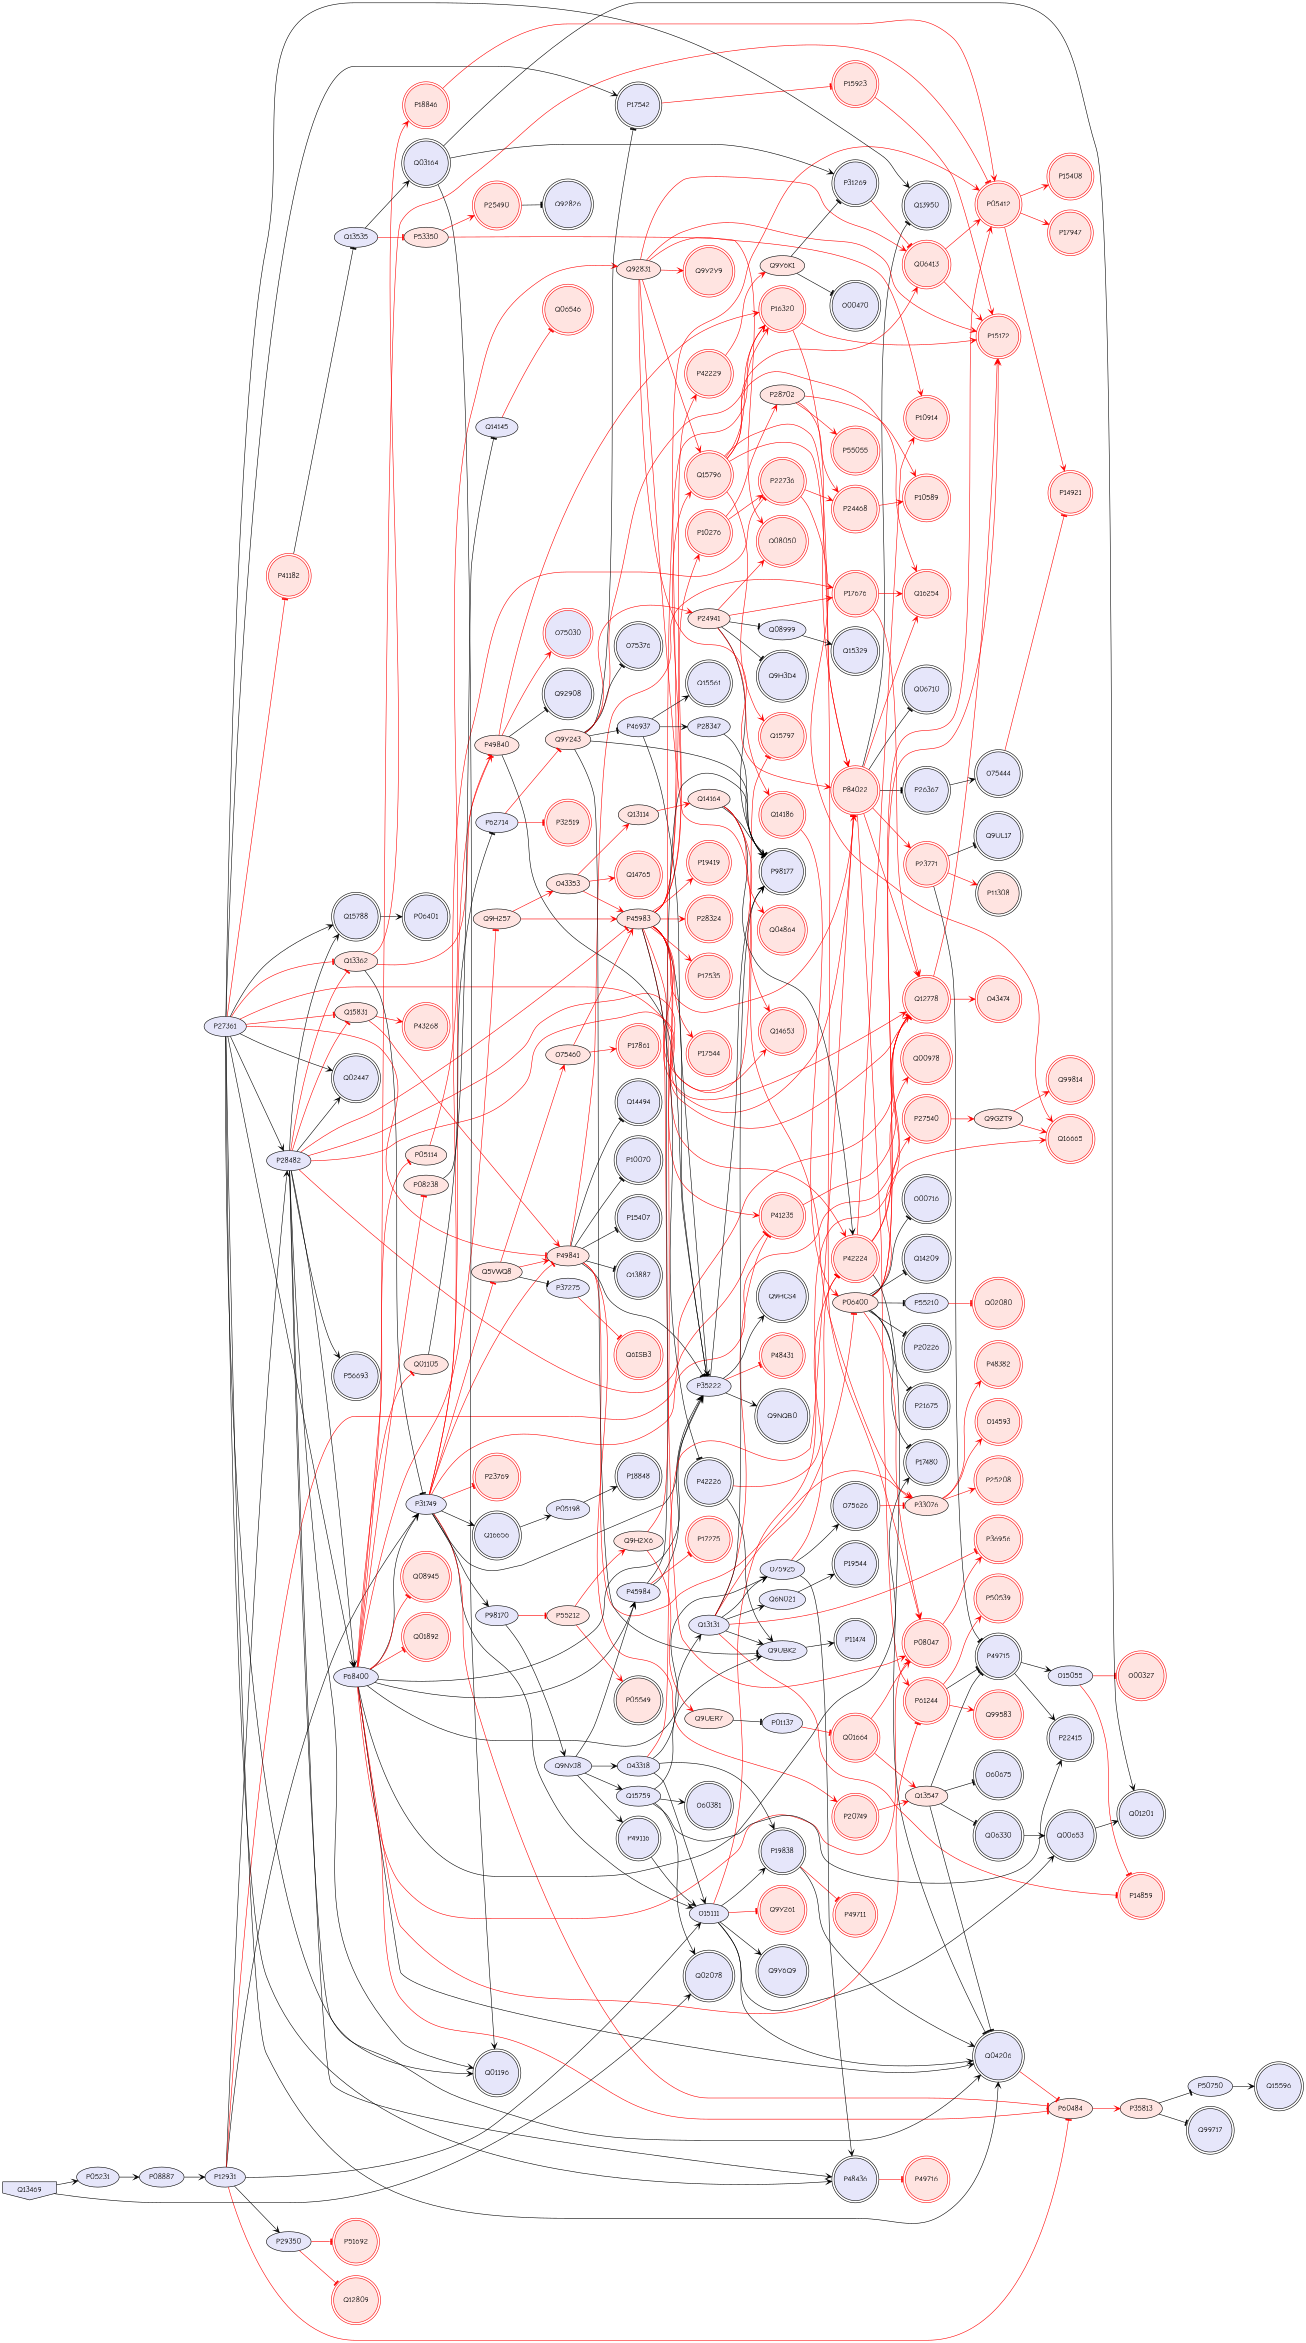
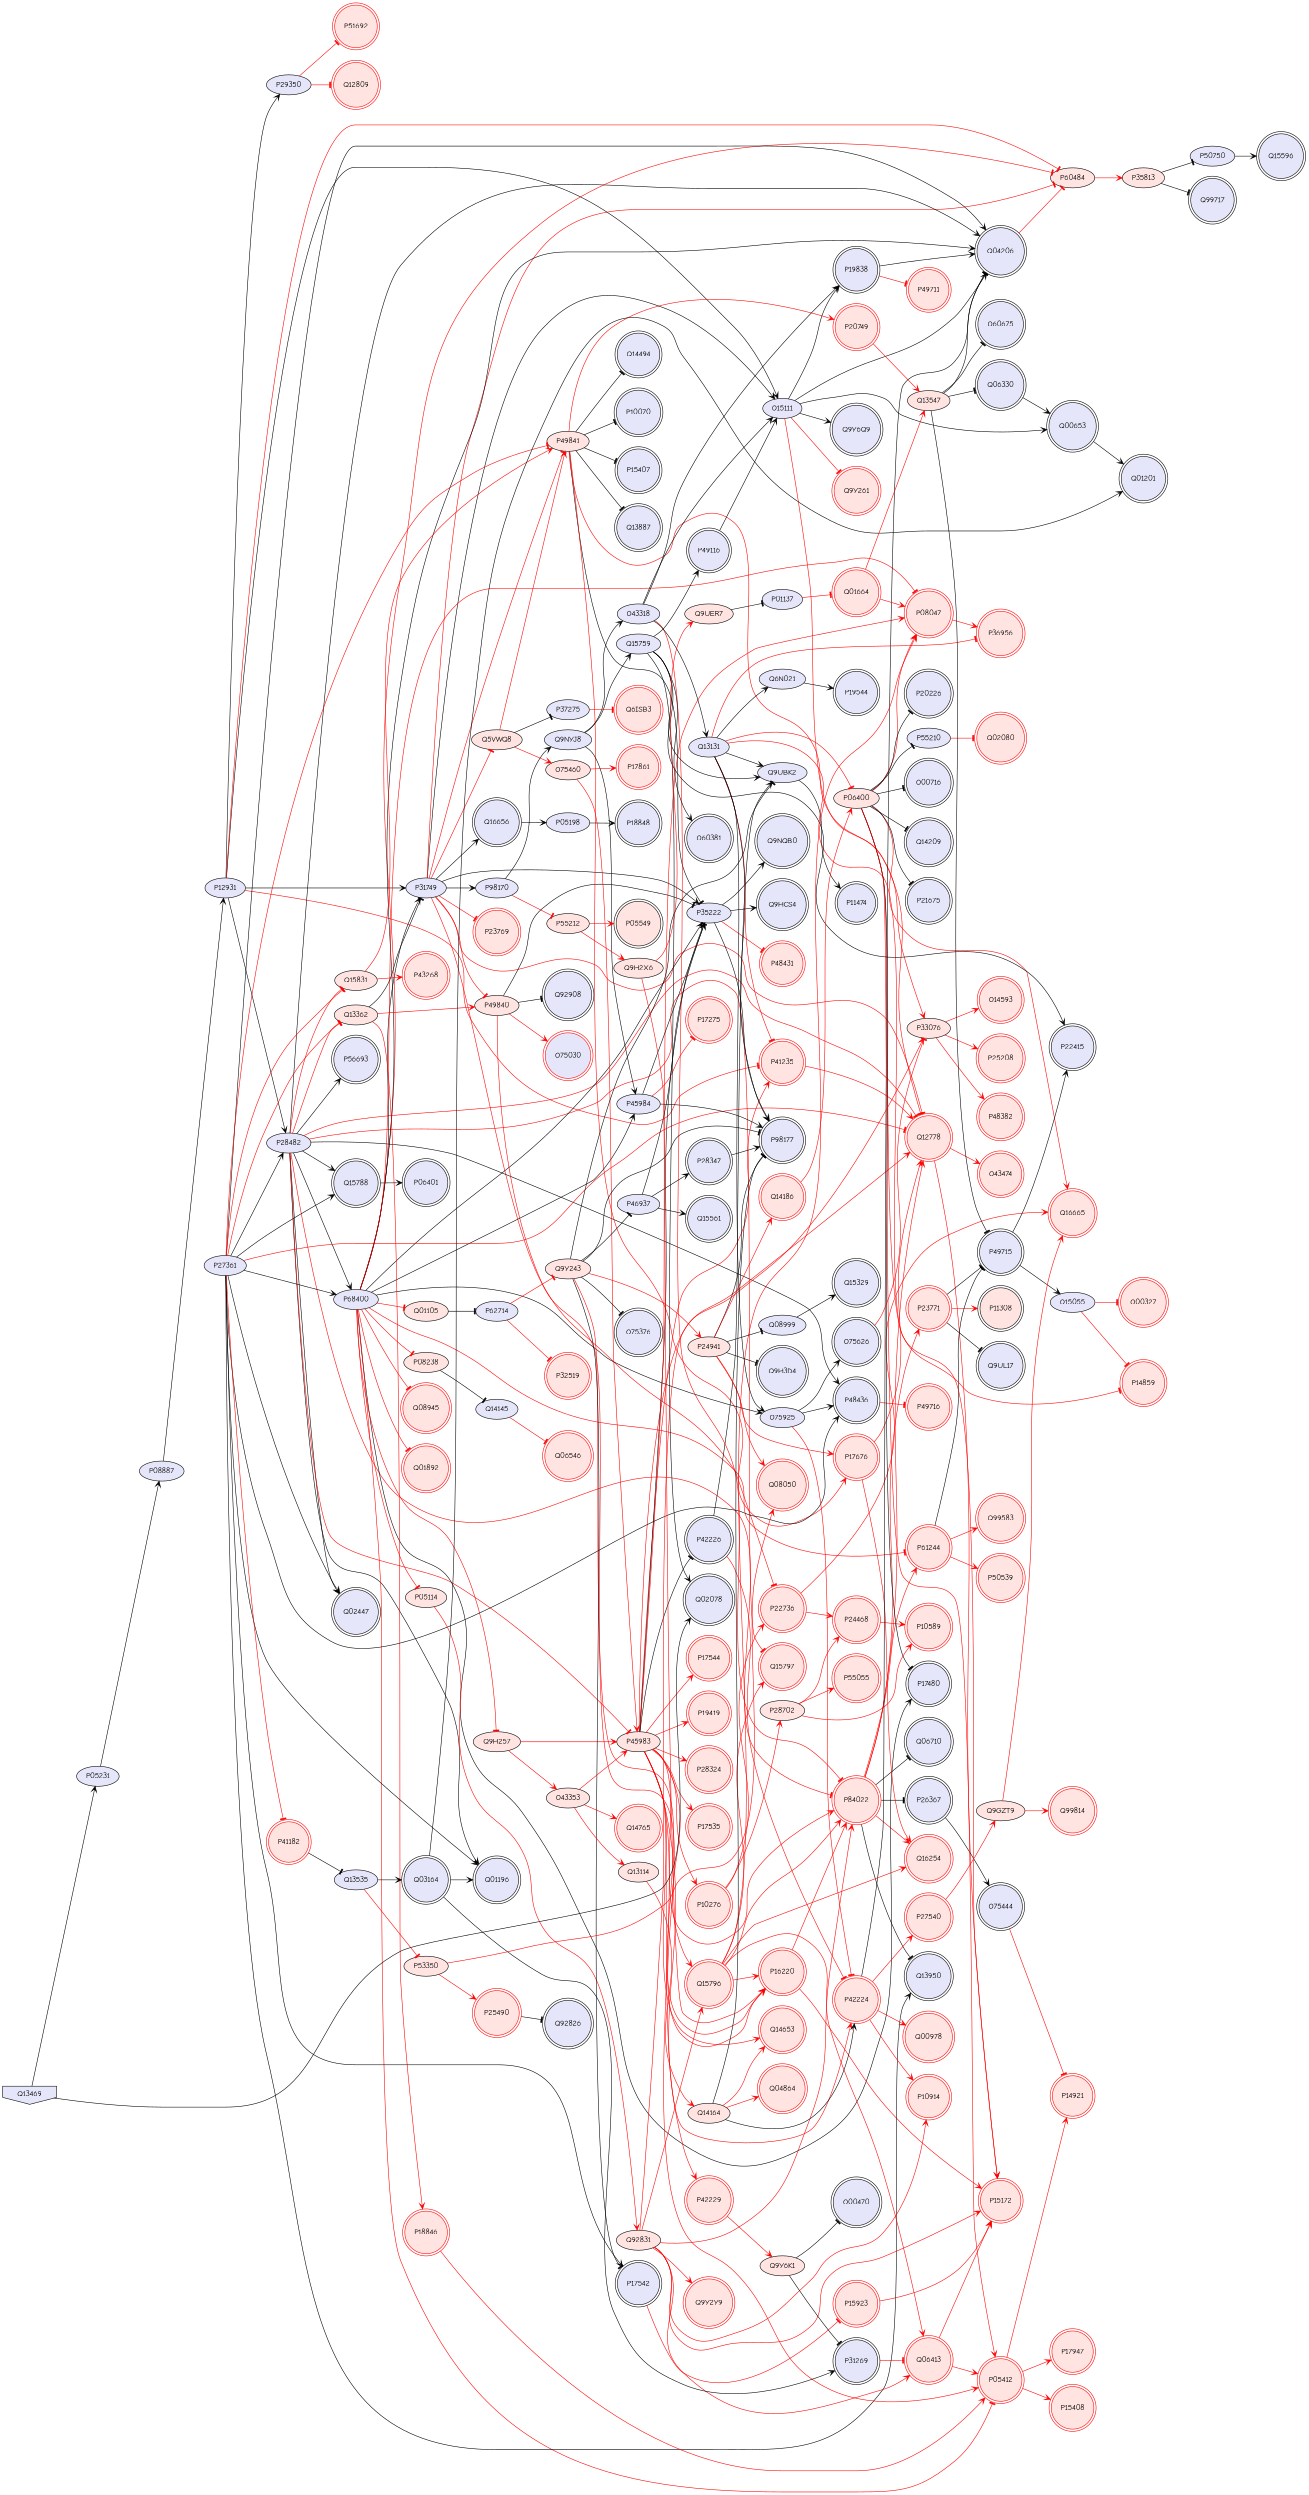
(782, 309) -> (782, 1972)
(709, 727) -> (709, 1161)
(598, 1797) -> (678, 608)
